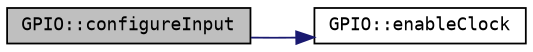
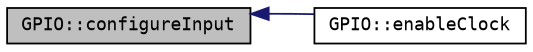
(273, 38) -> (291, 14)
